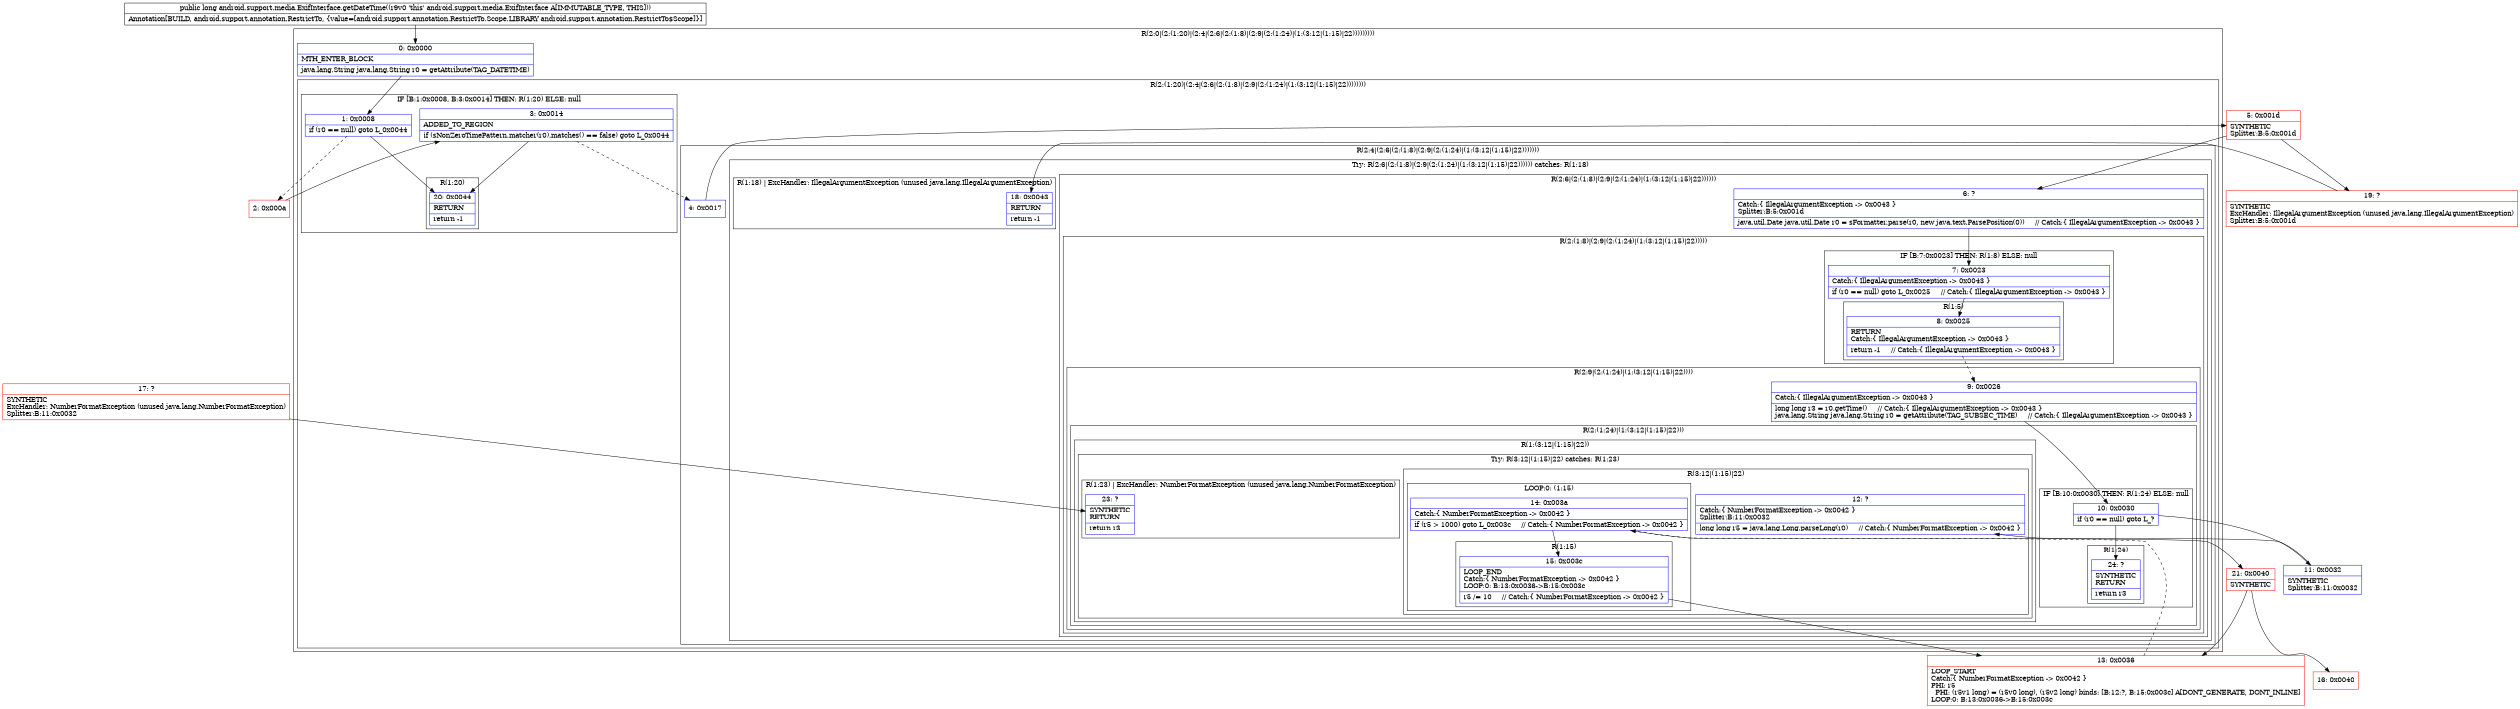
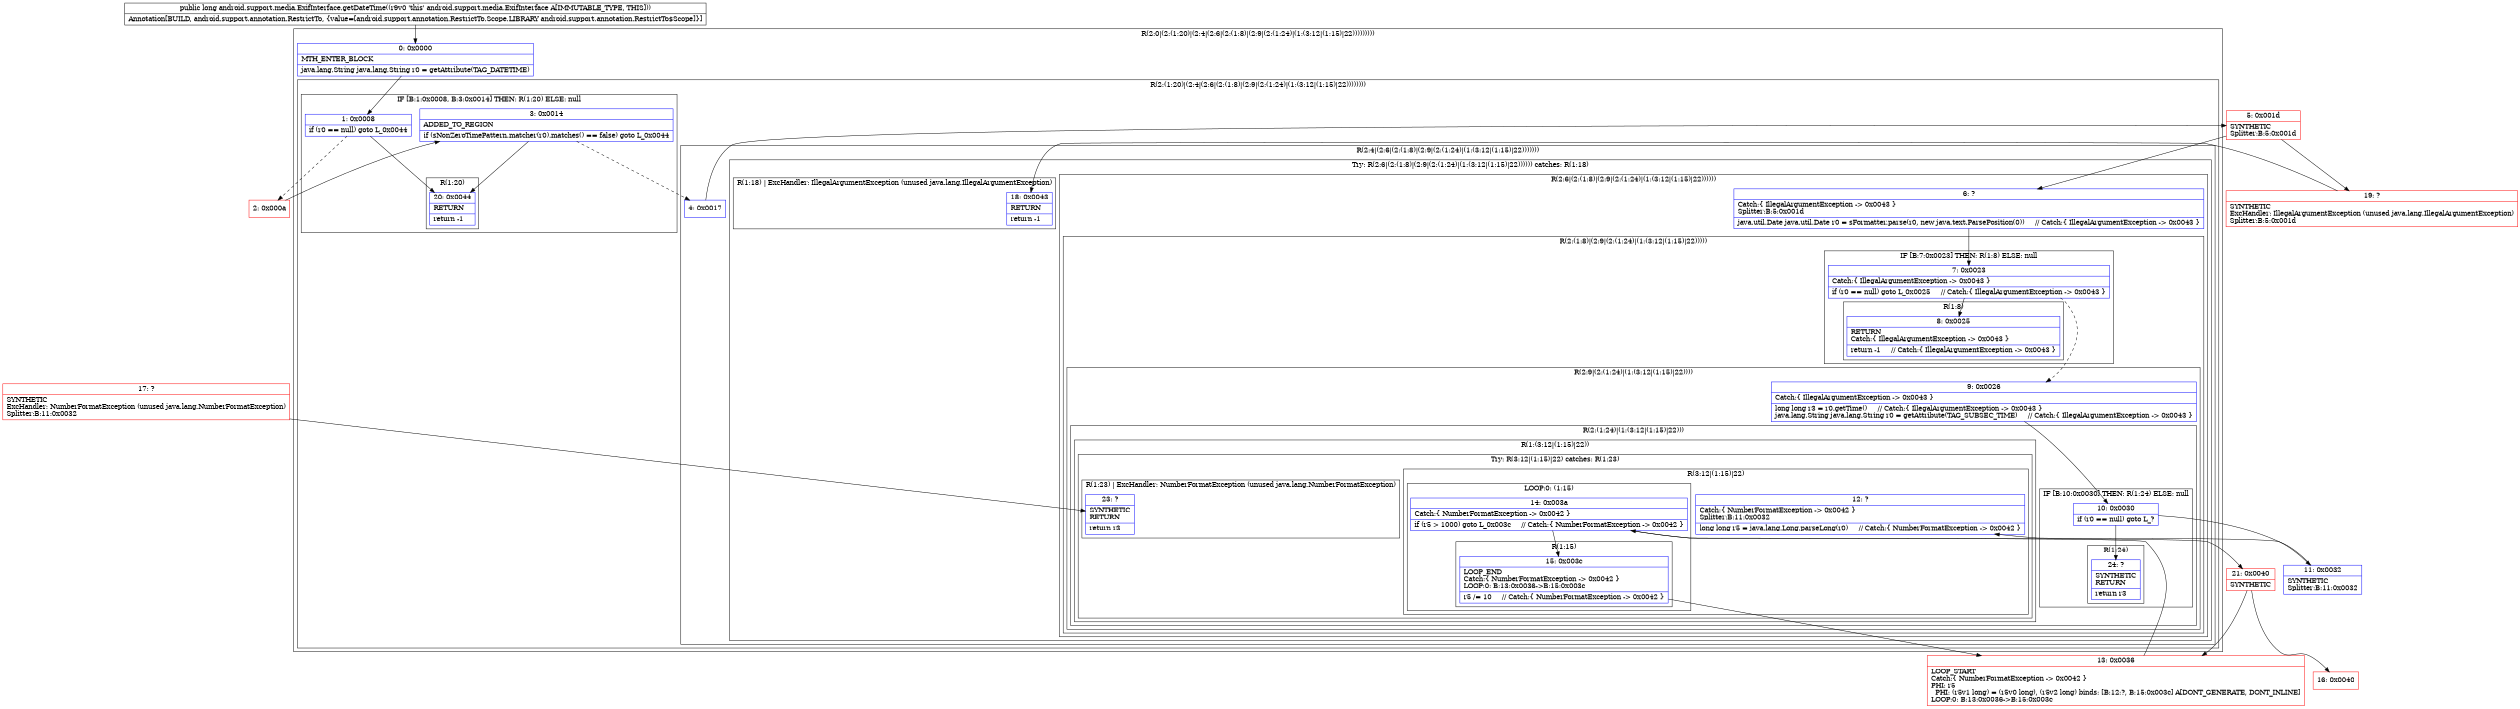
(1953, 307) -> (1953, 307)
(1969, 371) -> (2076, 340)
(1952, 539) -> (1952, 539)
